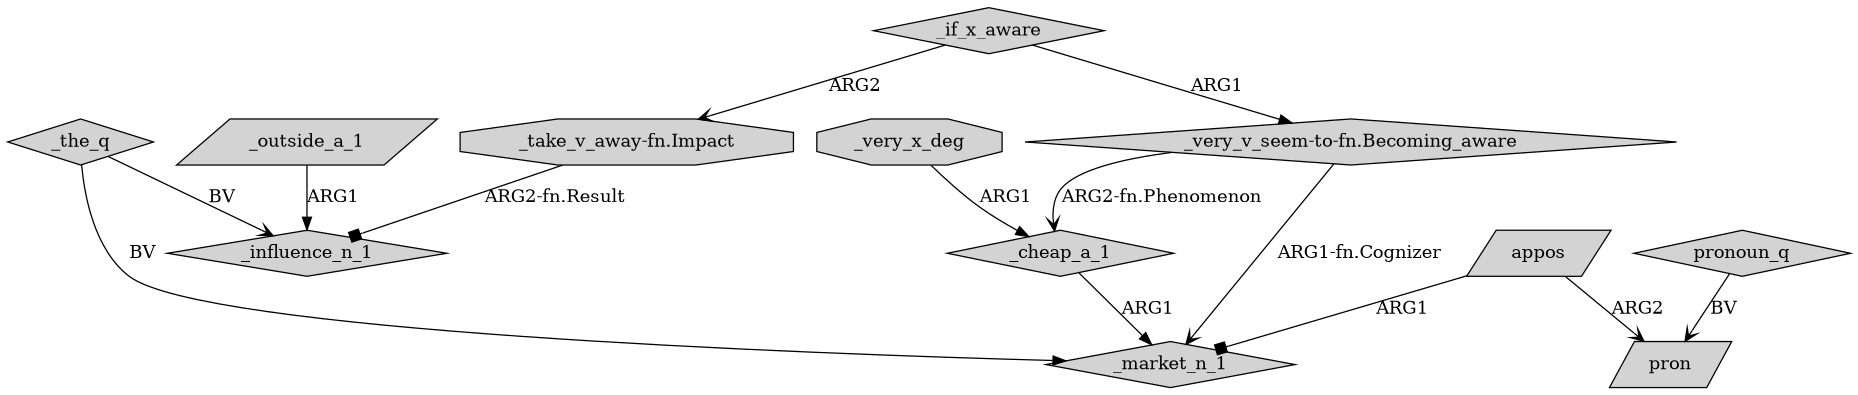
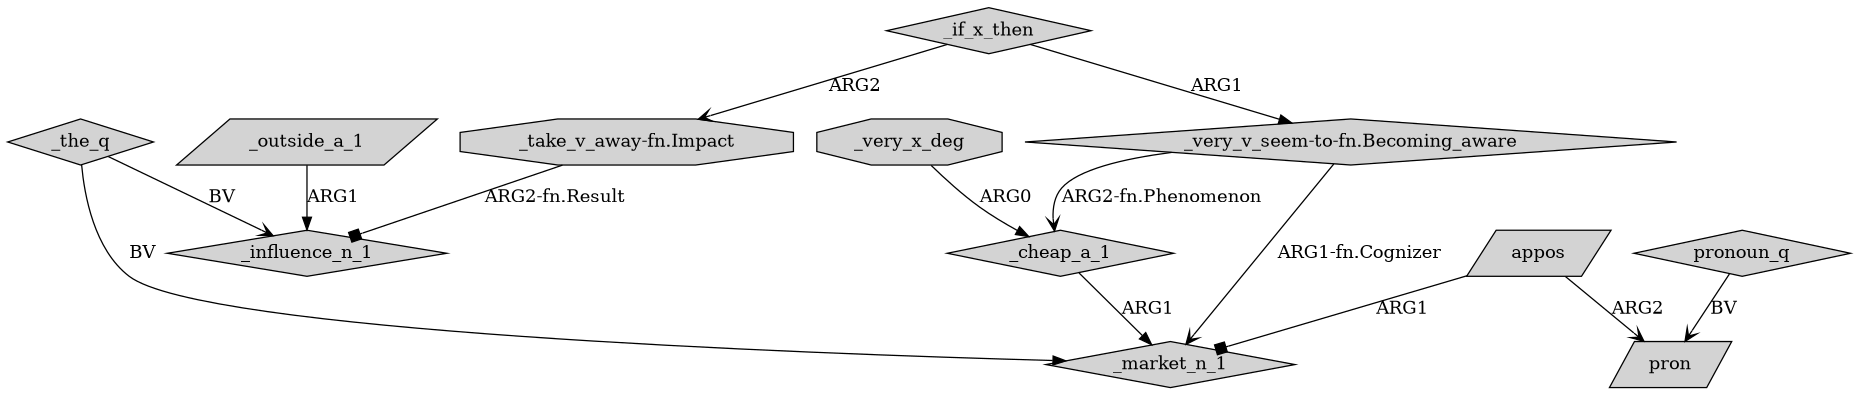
(989, 31) -> (989, 31)
(1006, 198) -> (1006, 198)
